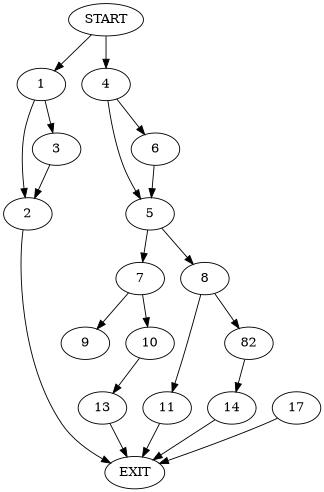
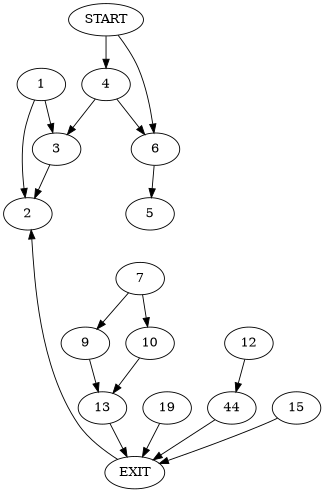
(76, 50) -> (142, 77)
(117, 147) -> (84, 113)
(146, 242) -> none
(205, 279) -> none
(249, 343) -> (249, 343)
(33, 356) -> (50, 361)
none -> (93, 371)
(167, 408) -> (167, 408)
(232, 408) -> (232, 408)
(297, 408) -> (297, 408)
